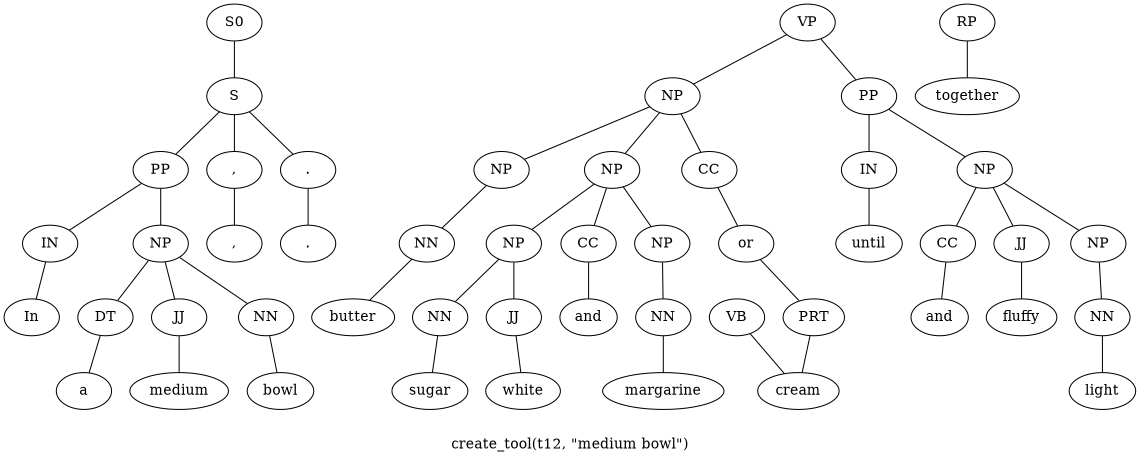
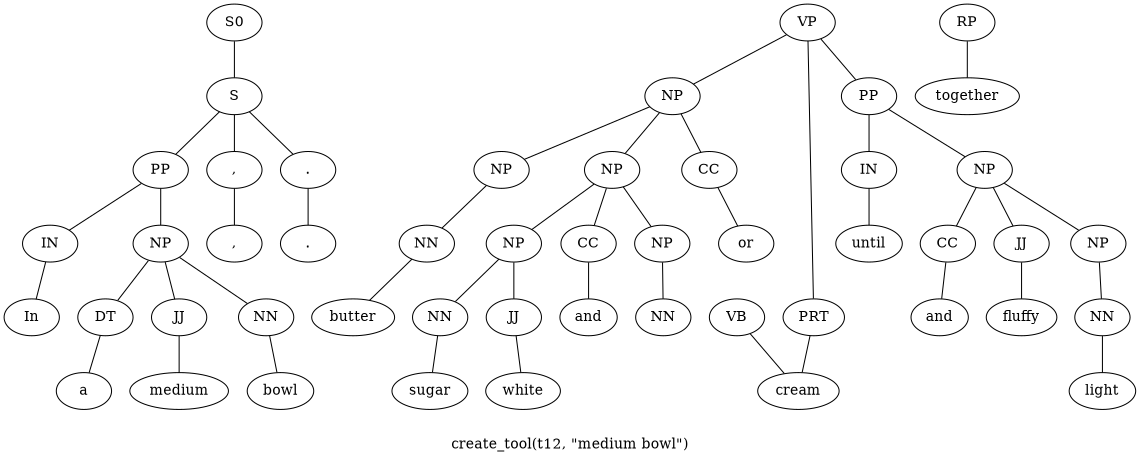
(780, 280) -> (811, 170)
(663, 391) -> none
